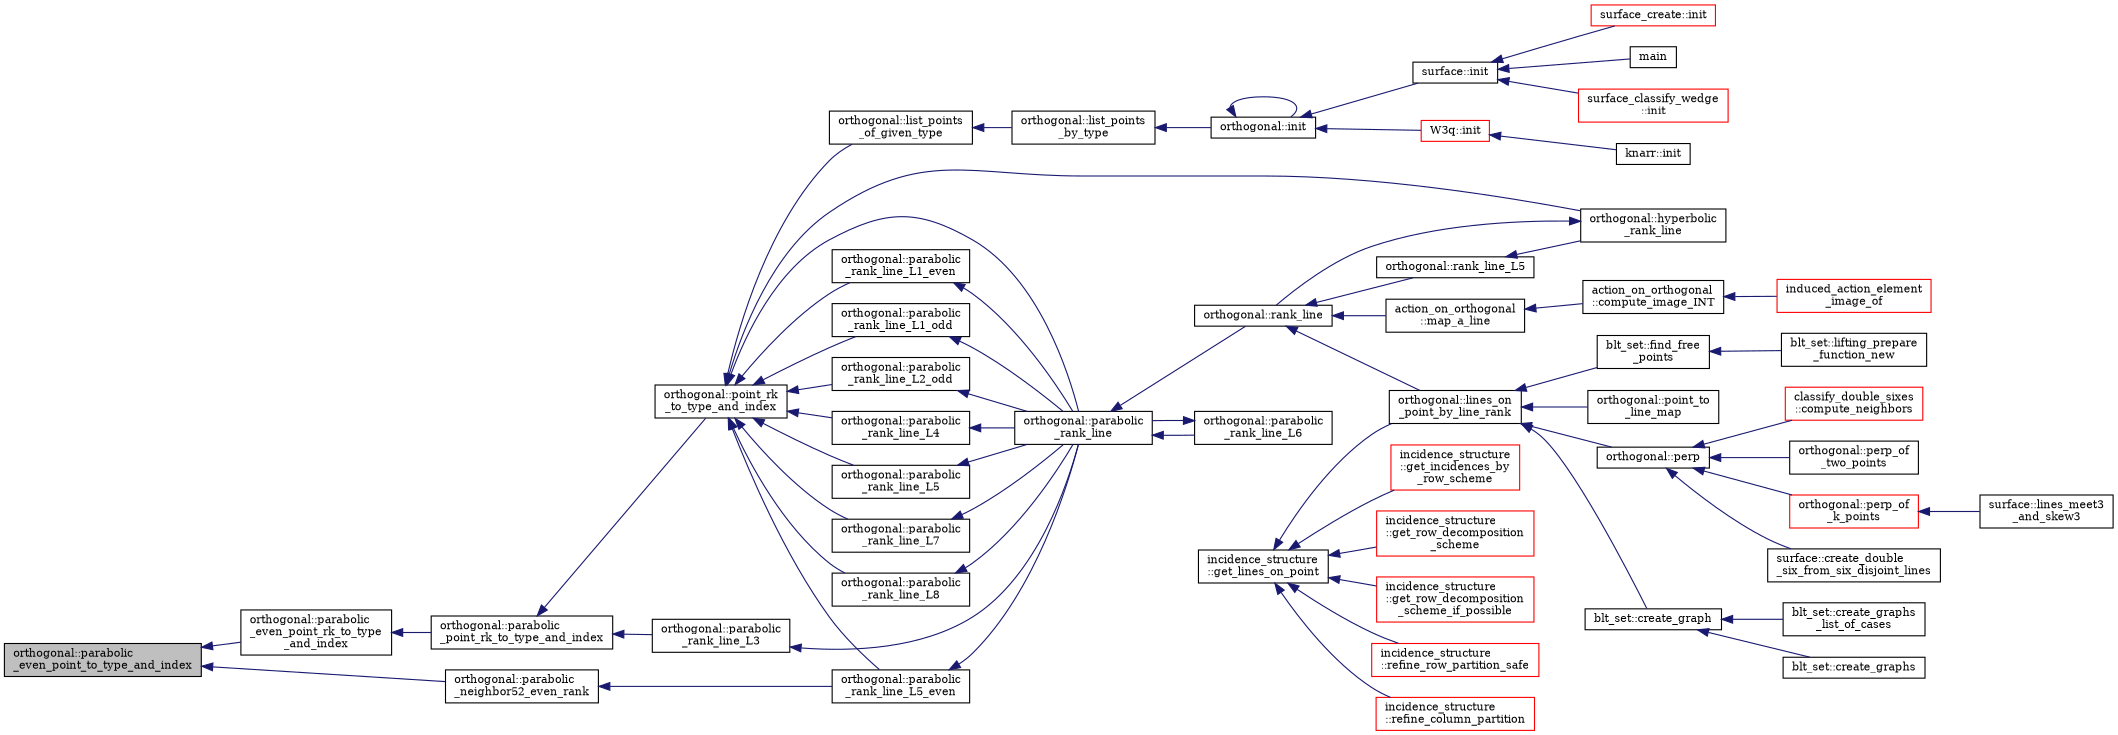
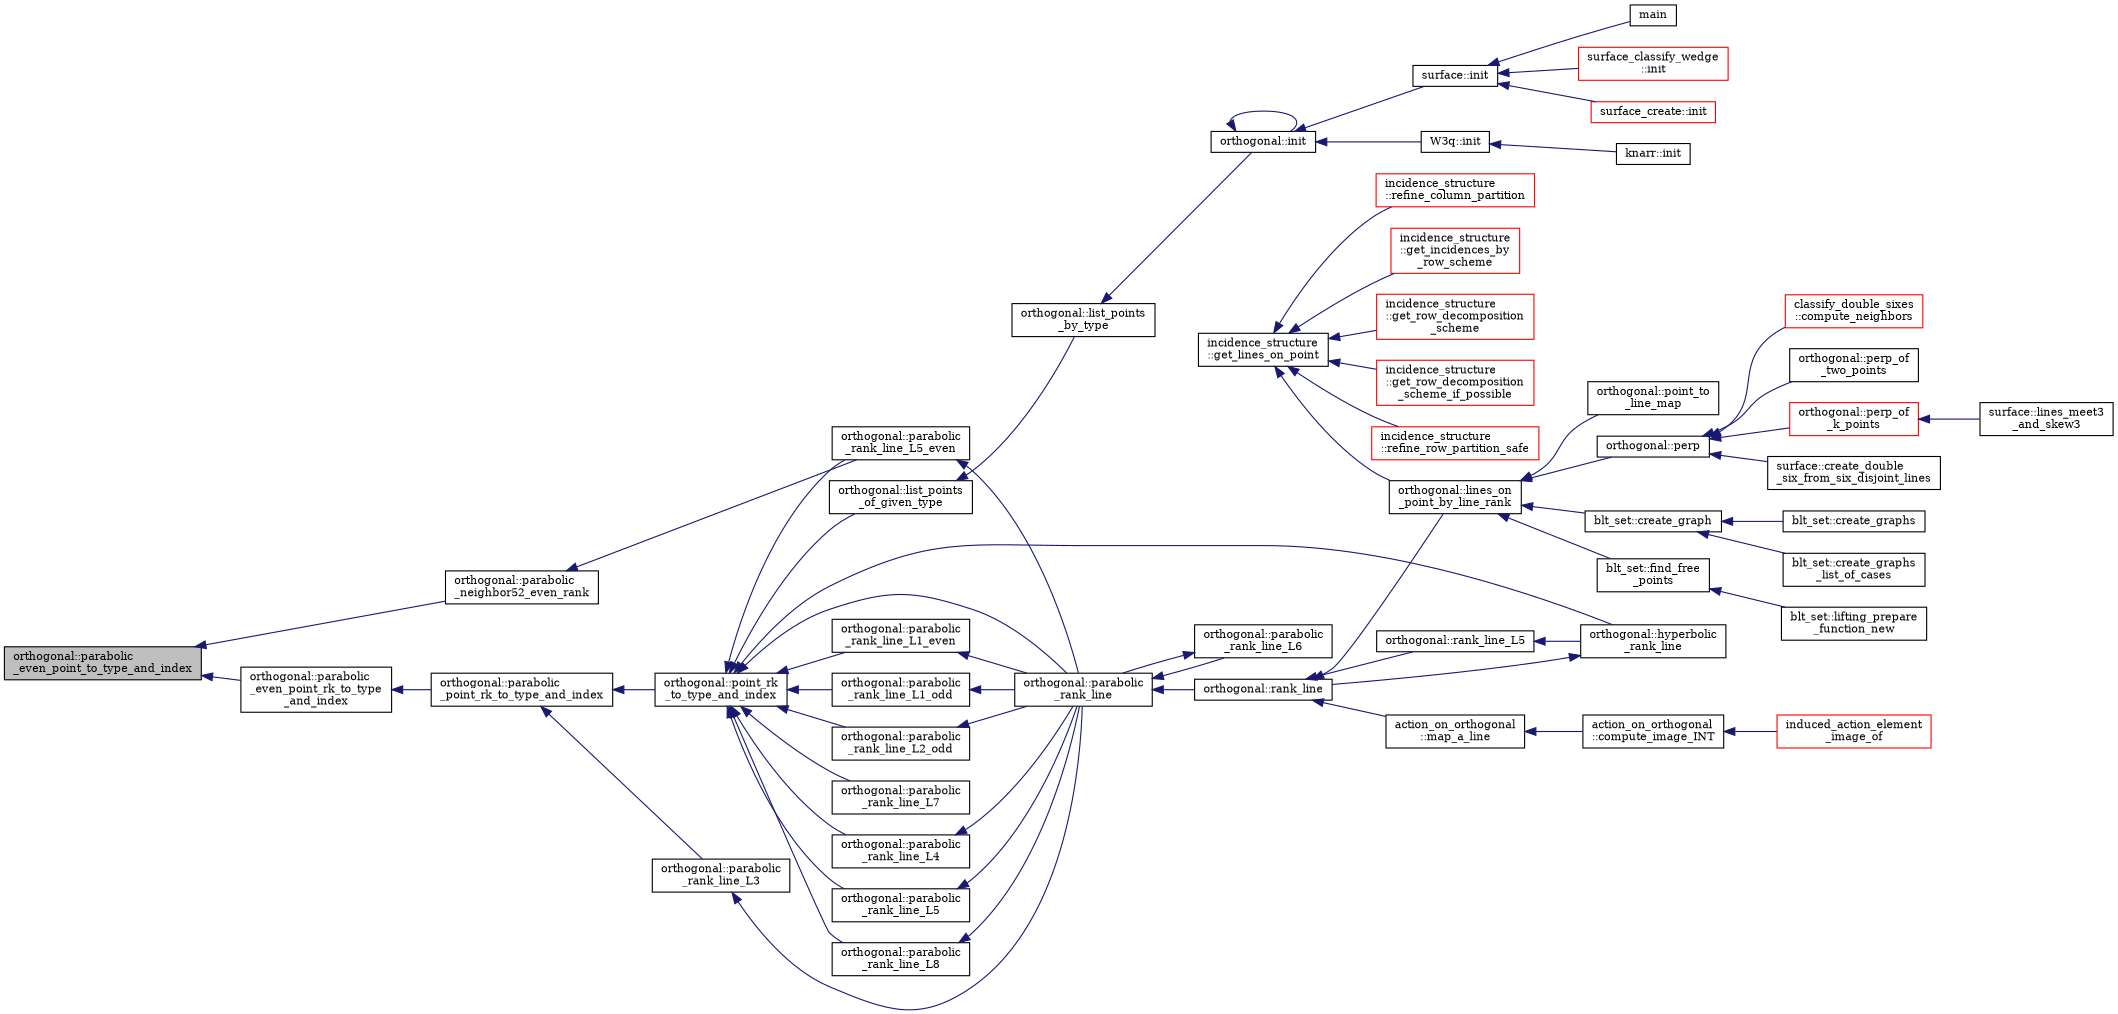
(1455, 131) -> (1455, 142)
(1015, 483) -> none
